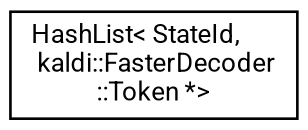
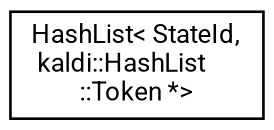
(154, 65) -> (137, 65)
